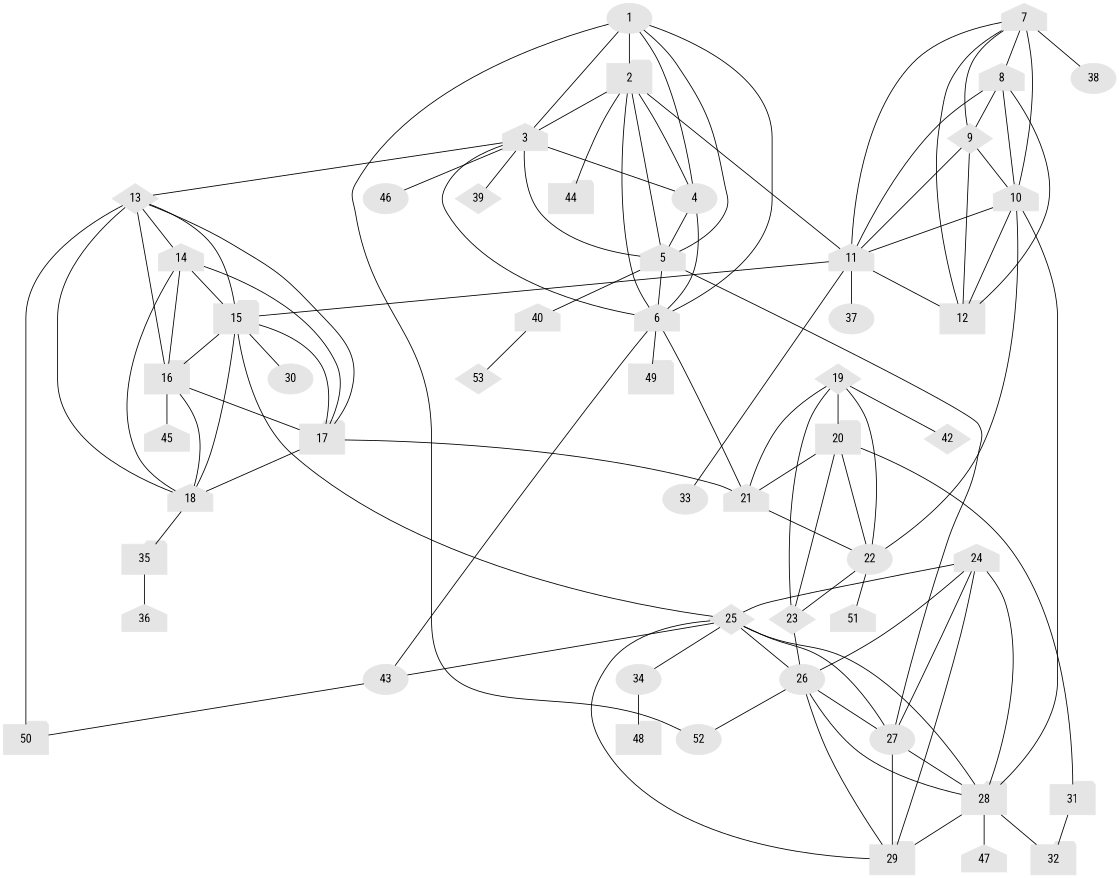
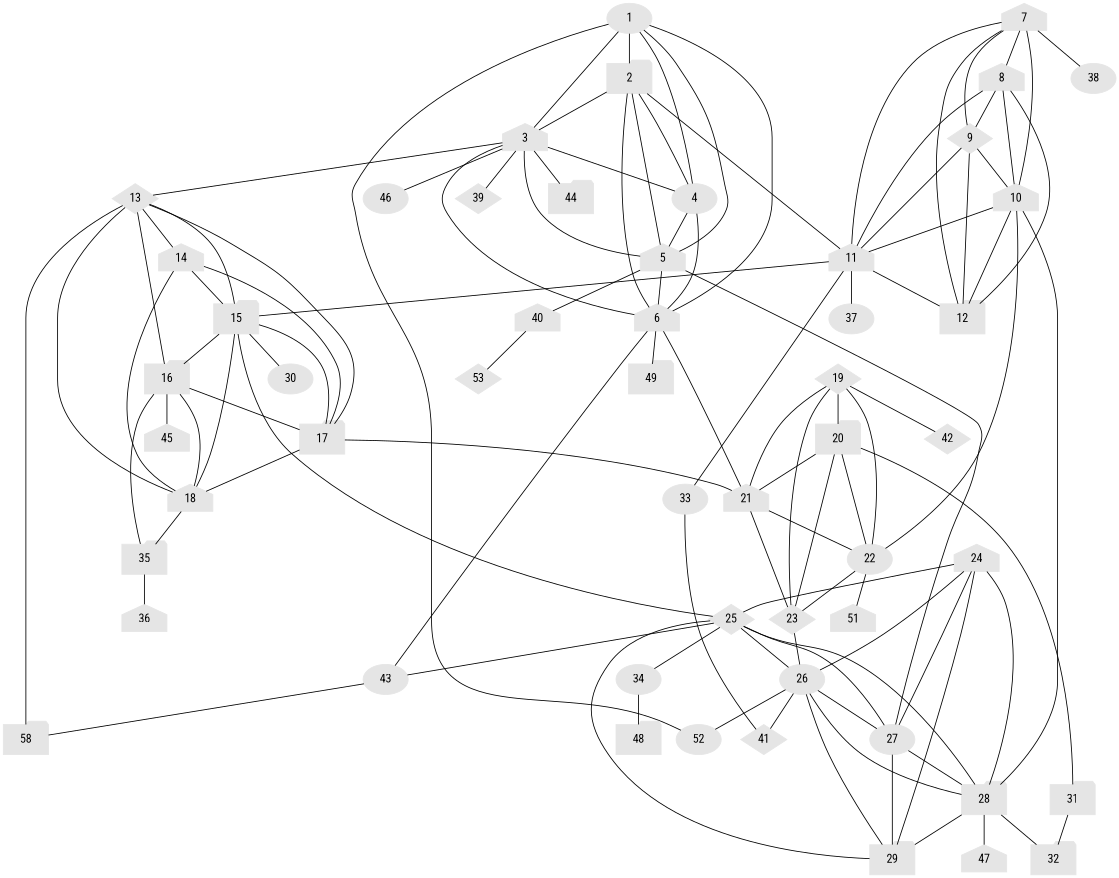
(595, 137) -> (547, 167)
(174, 317) -> (131, 463)
none -> (769, 559)
(26, 740) -> (26, 740)
none -> (764, 740)
